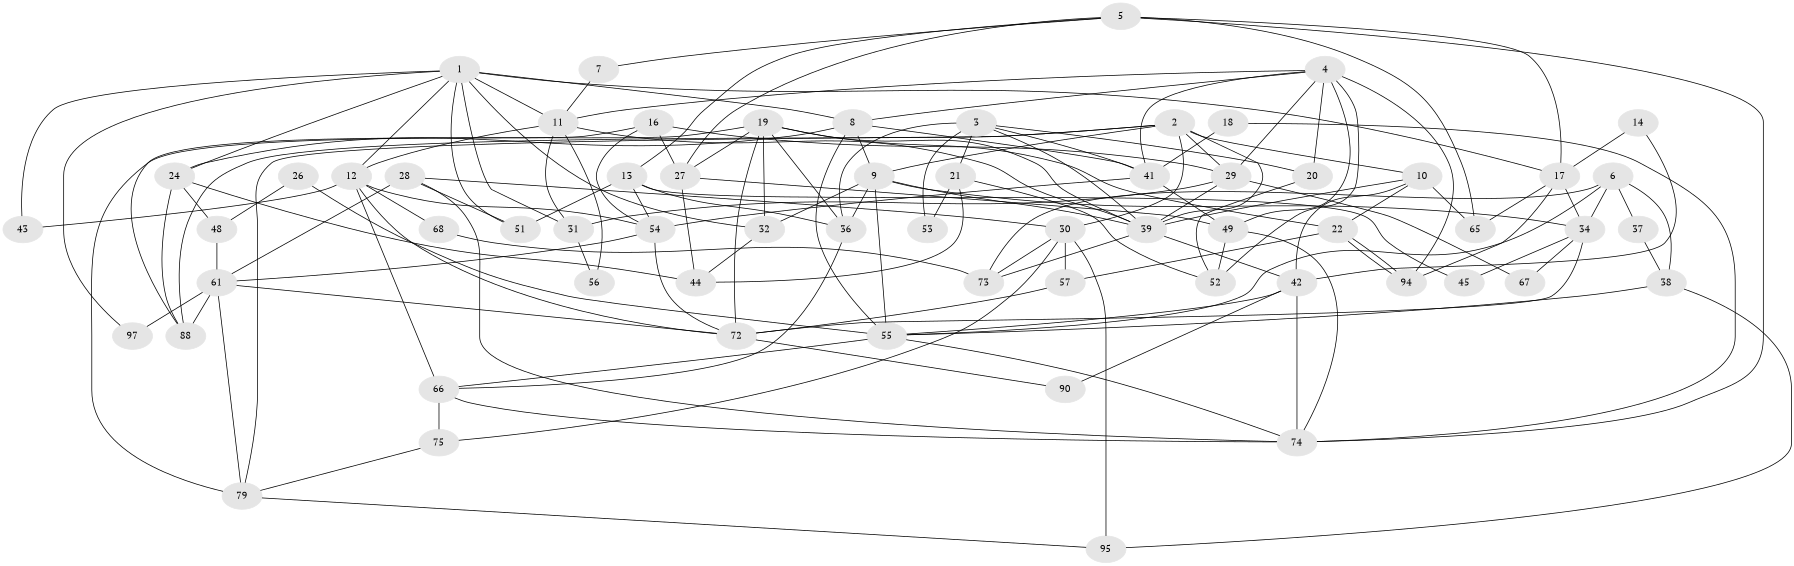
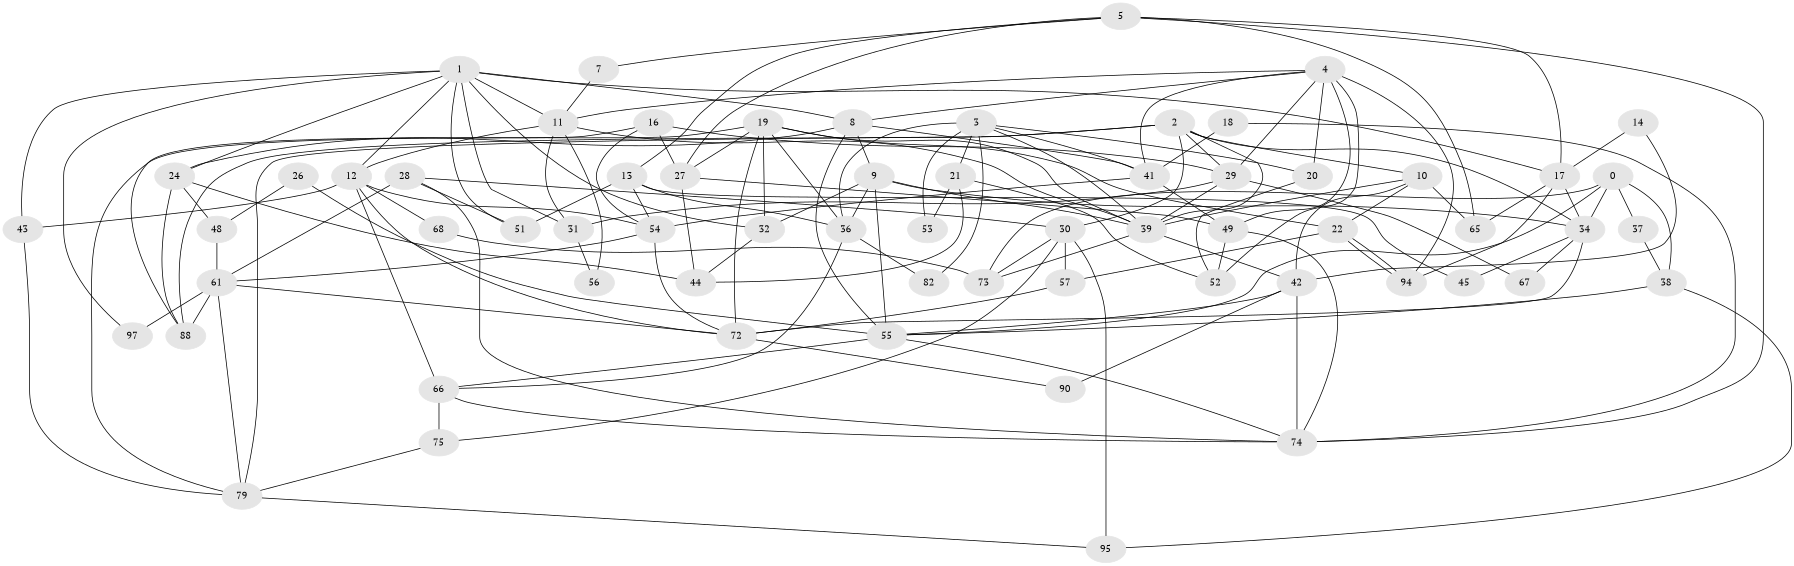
(1063, 140) -> (1386, 151)
(1613, 176) -> (1613, 176)
none -> (929, 283)
none -> (45, 432)
